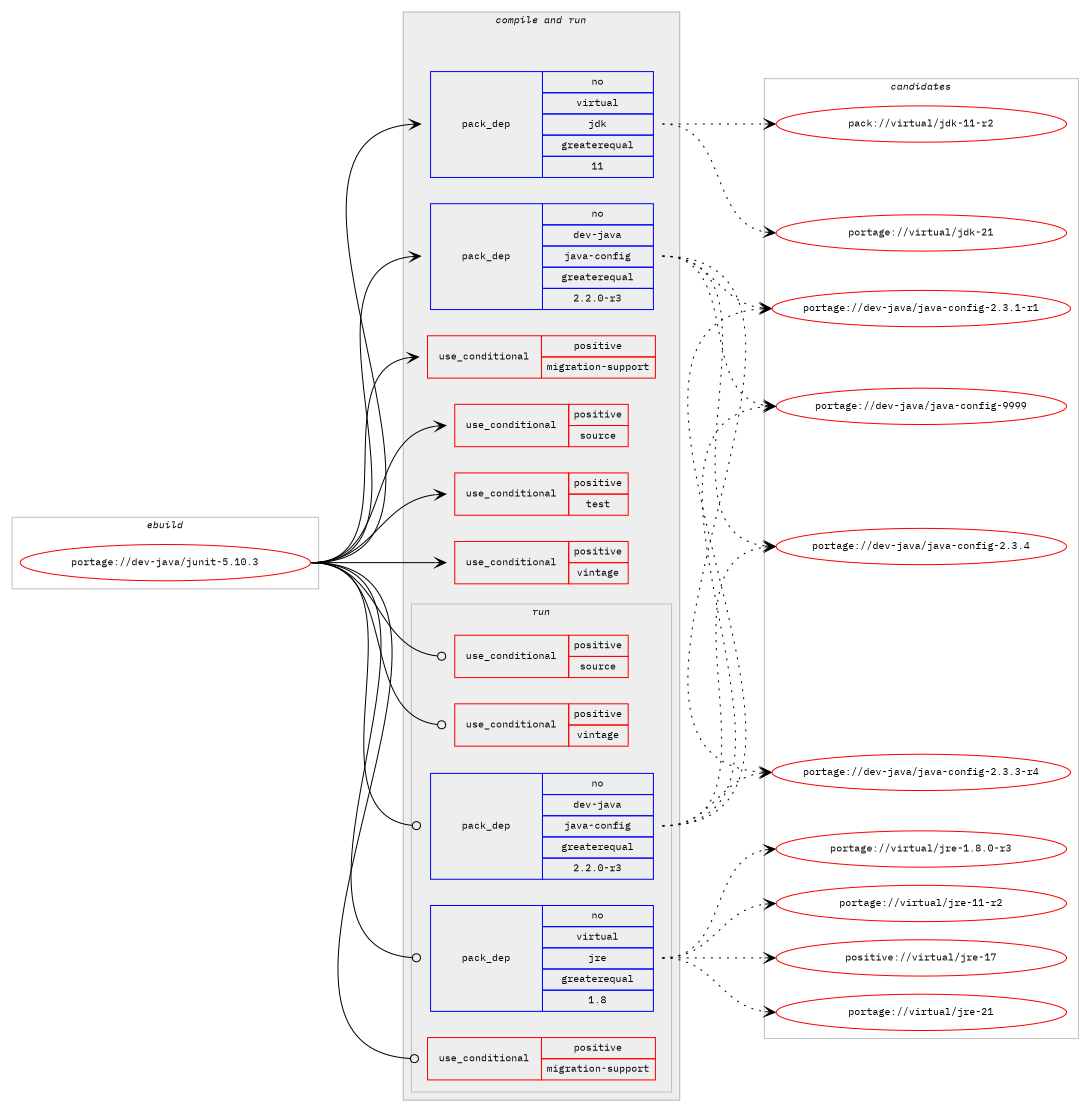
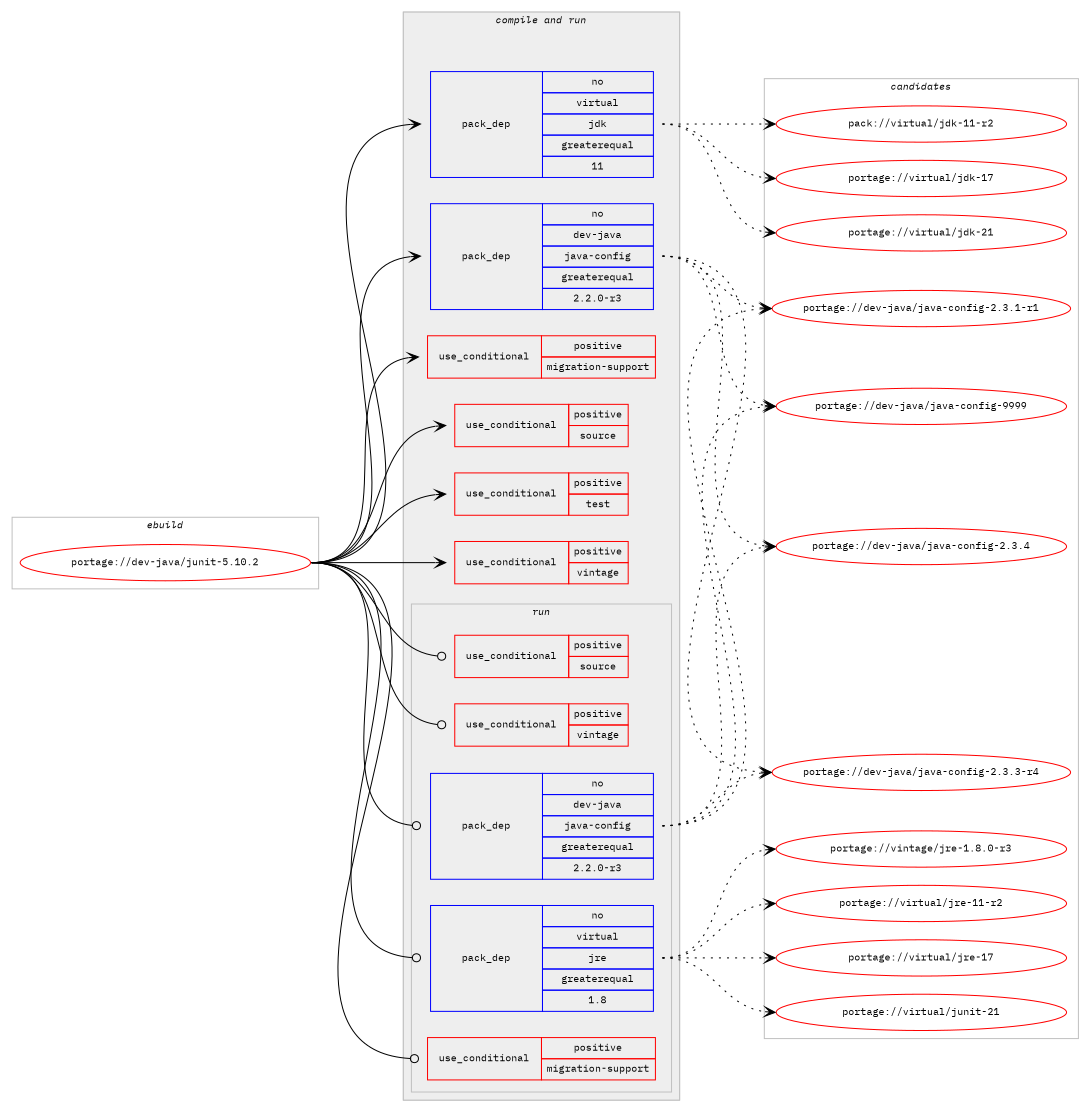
none -> (921, 178)
(165, 563) -> (165, 563)
(921, 849) -> (921, 849)
(921, 958) -> (921, 958)
(921, 1012) -> (921, 1012)
